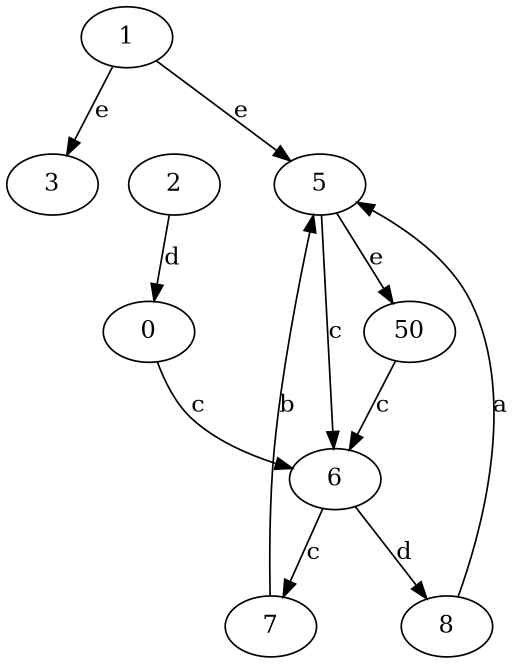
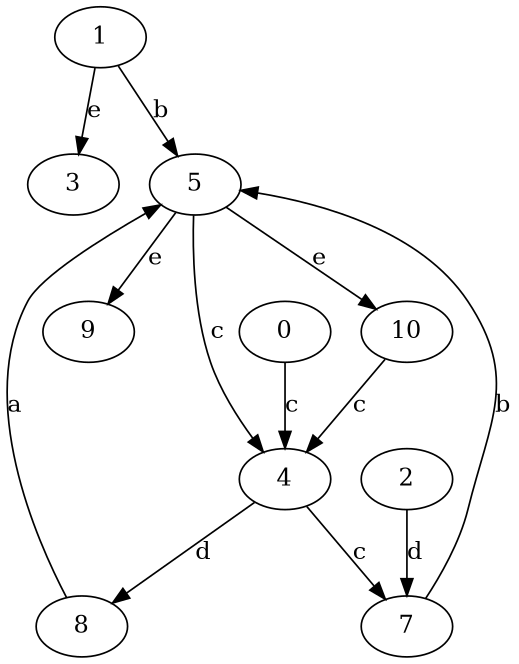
(241, 111) -> (161, 111)
(163, 250) -> (407, 544)
none -> (89, 332)
(410, 332) -> (407, 332)
(335, 479) -> (285, 479)
